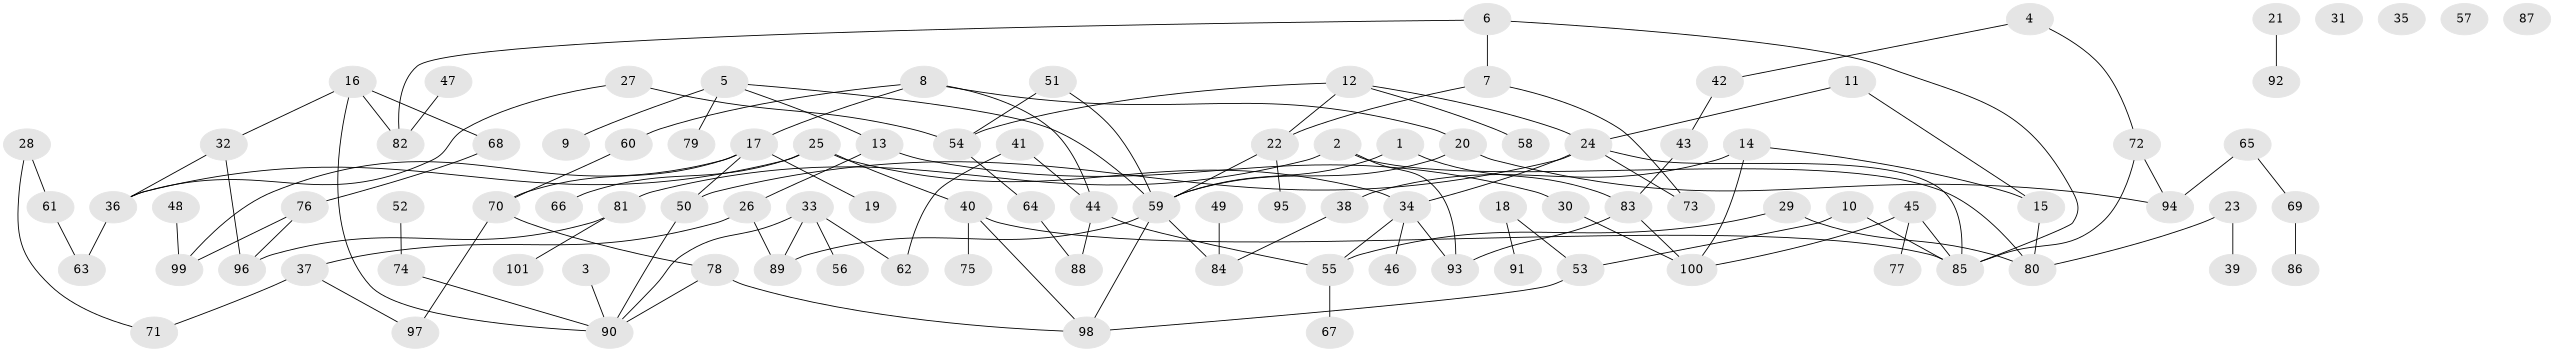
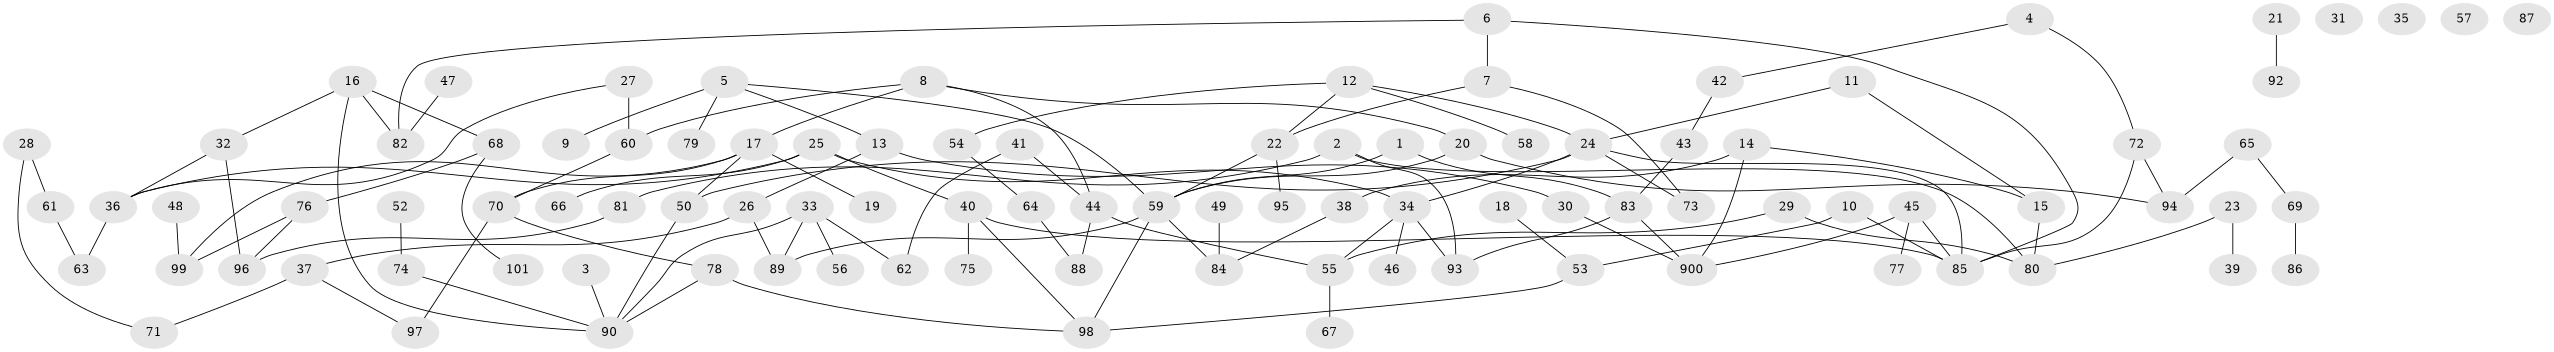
(1053, 82) -> none
(779, 110) -> (629, 110)
(579, 233) -> (462, 213)
(1518, 270) -> none
(1692, 270) -> (1692, 270)
